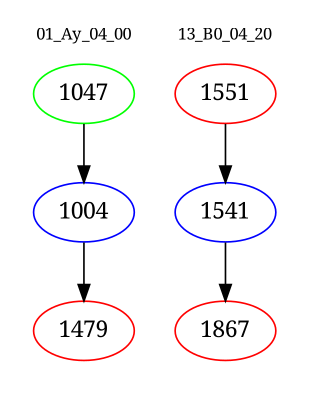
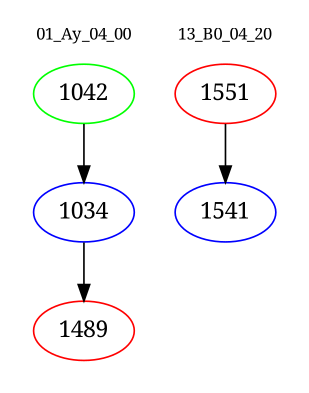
(84, 94) -> (84, 94)
(84, 212) -> (84, 212)
(84, 331) -> (84, 331)
(225, 331) -> none
